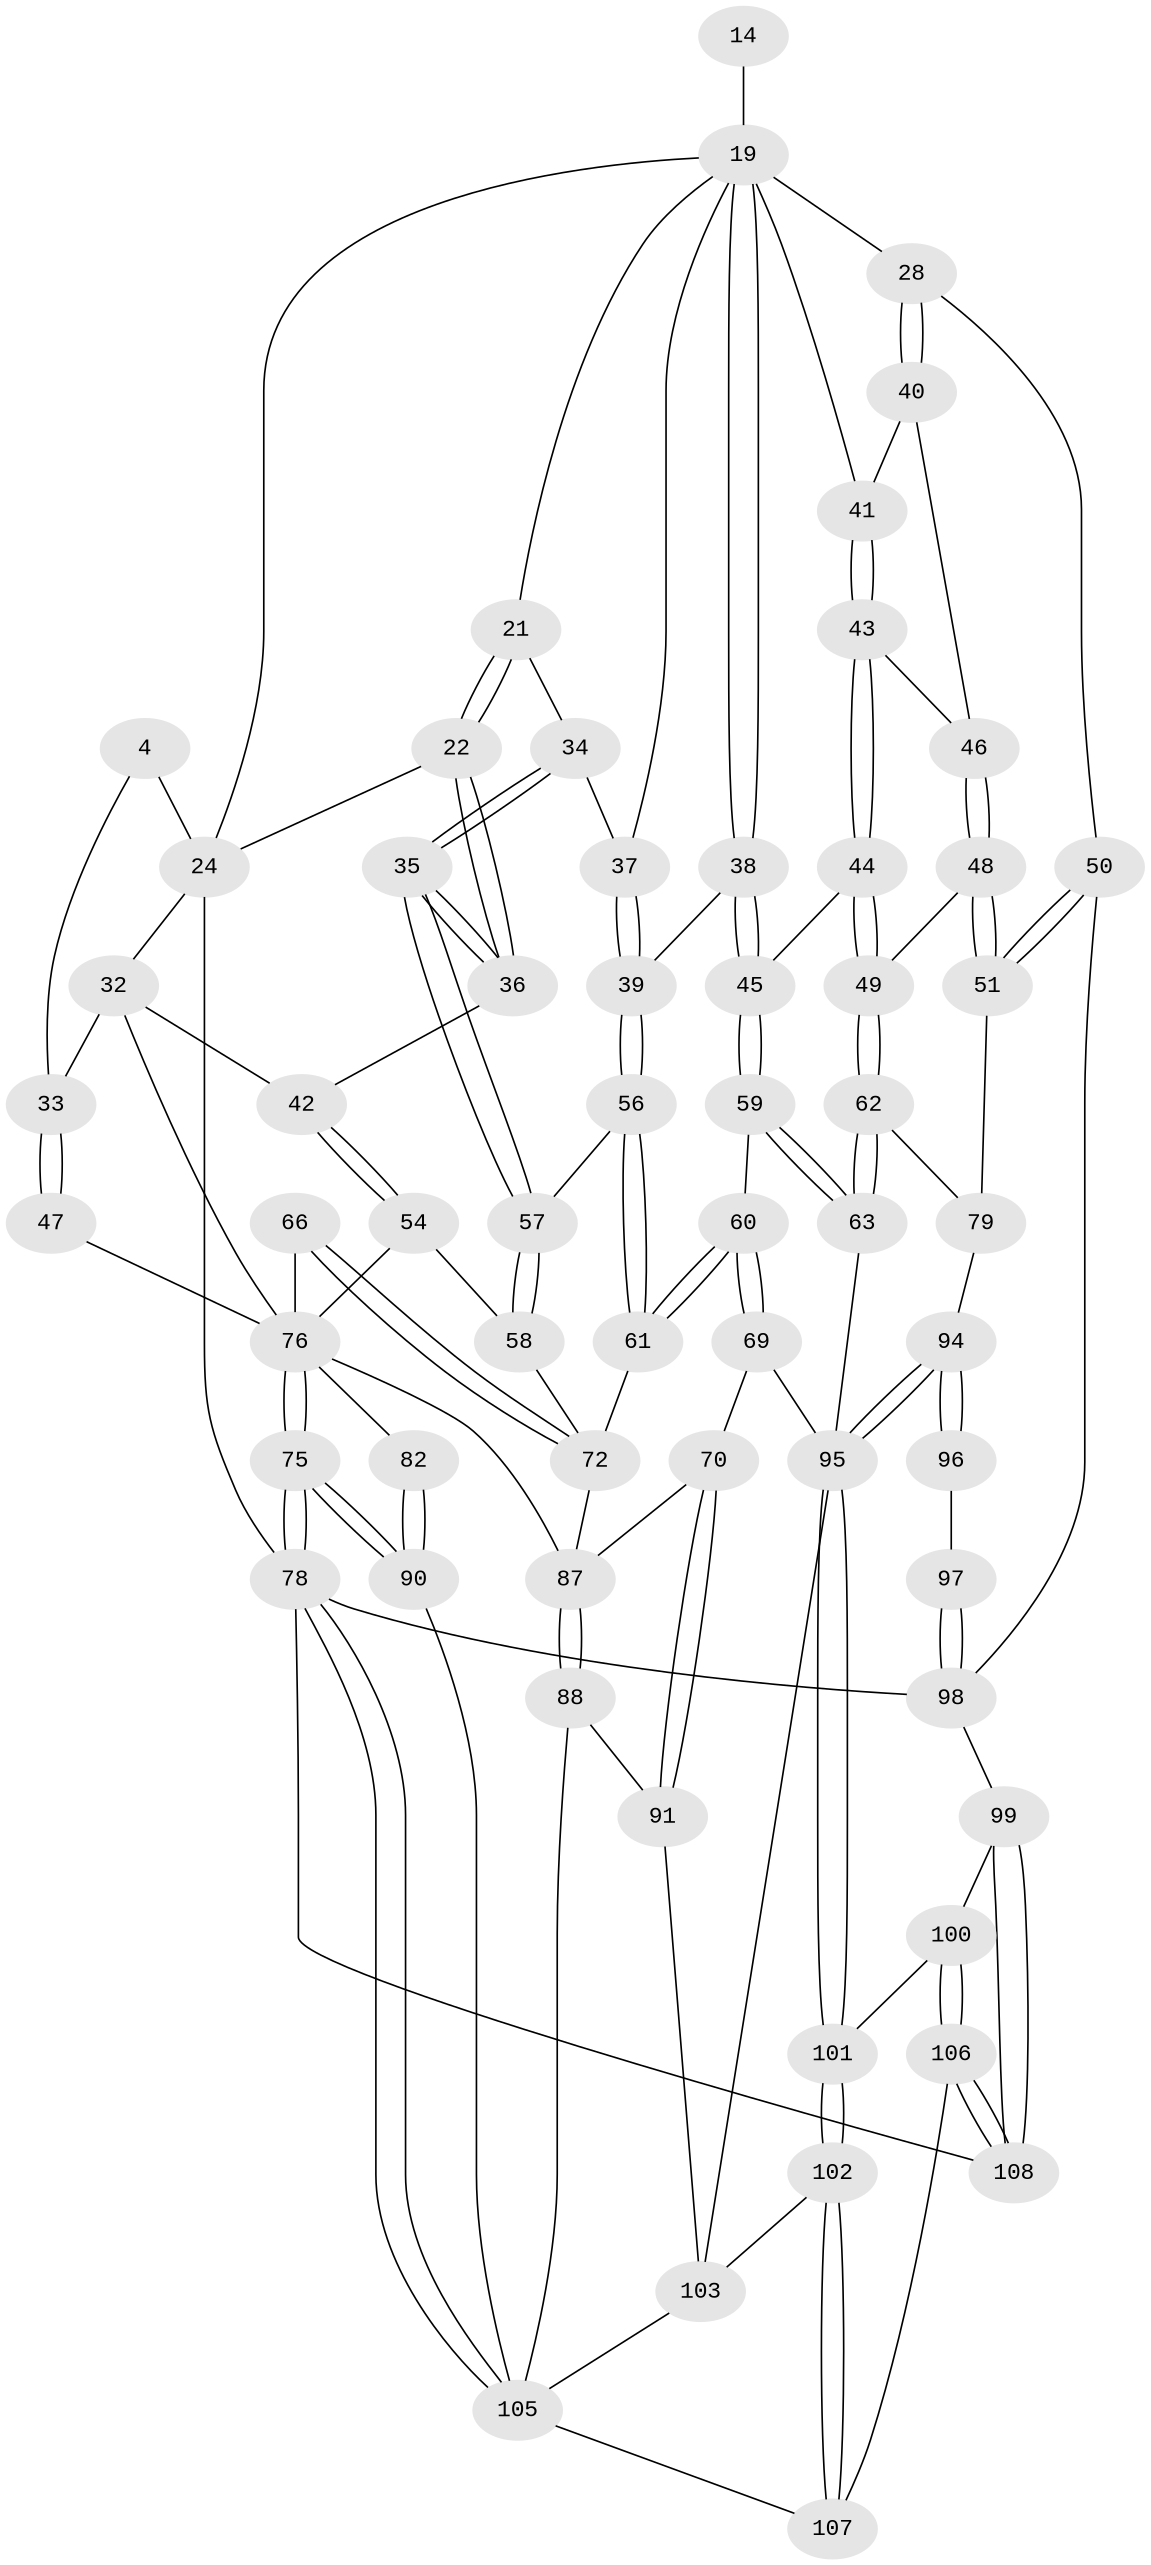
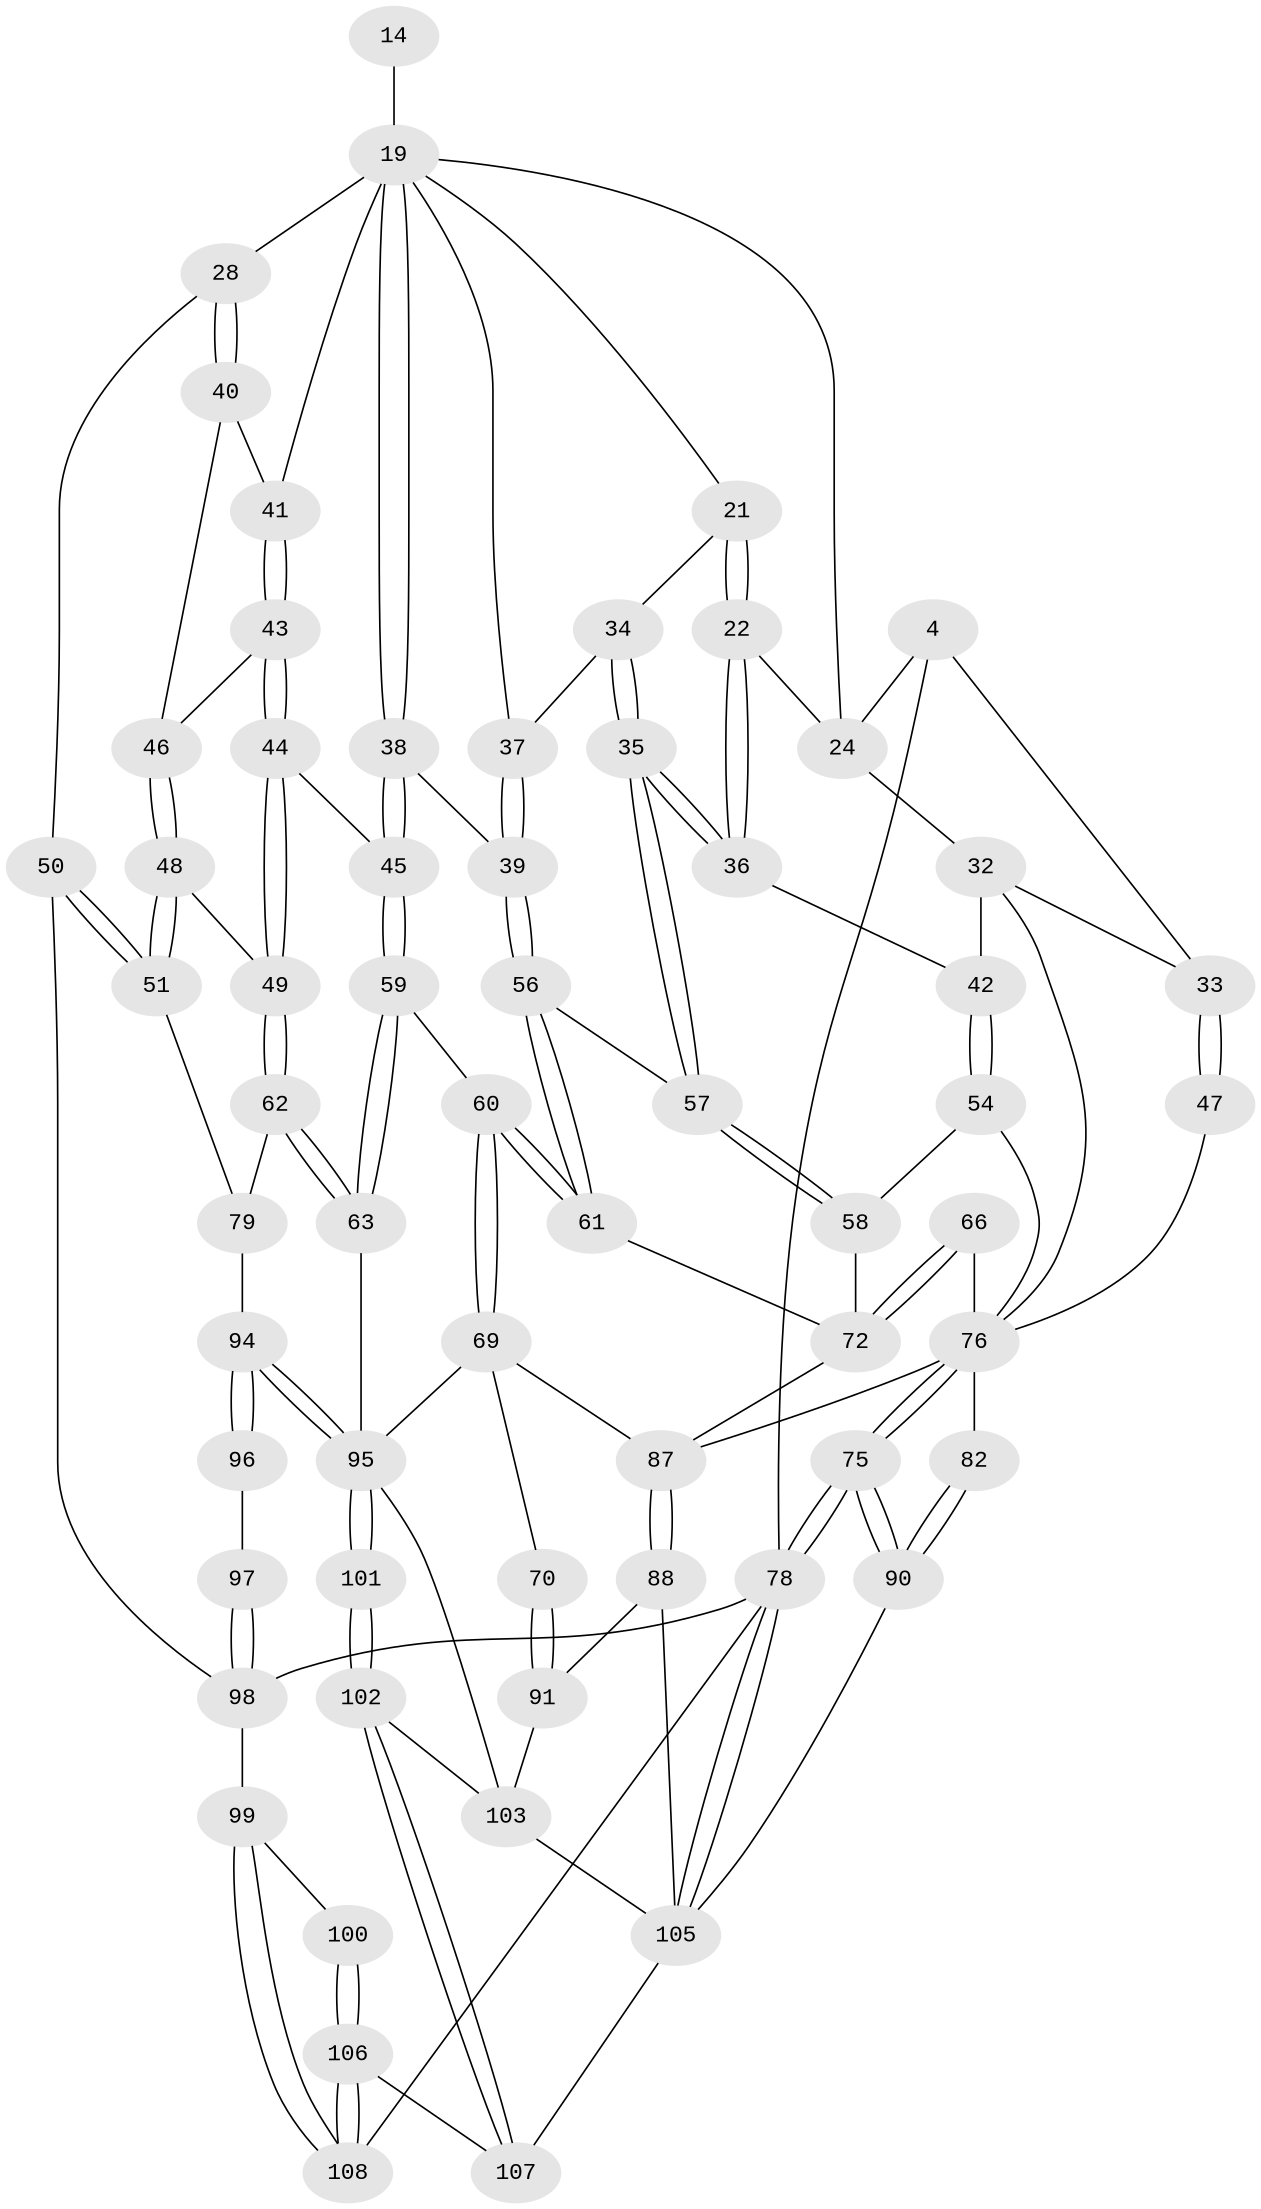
(204, 1233) -> (813, 1098)
(642, 1520) -> (574, 1401)
(892, 1995) -> none
